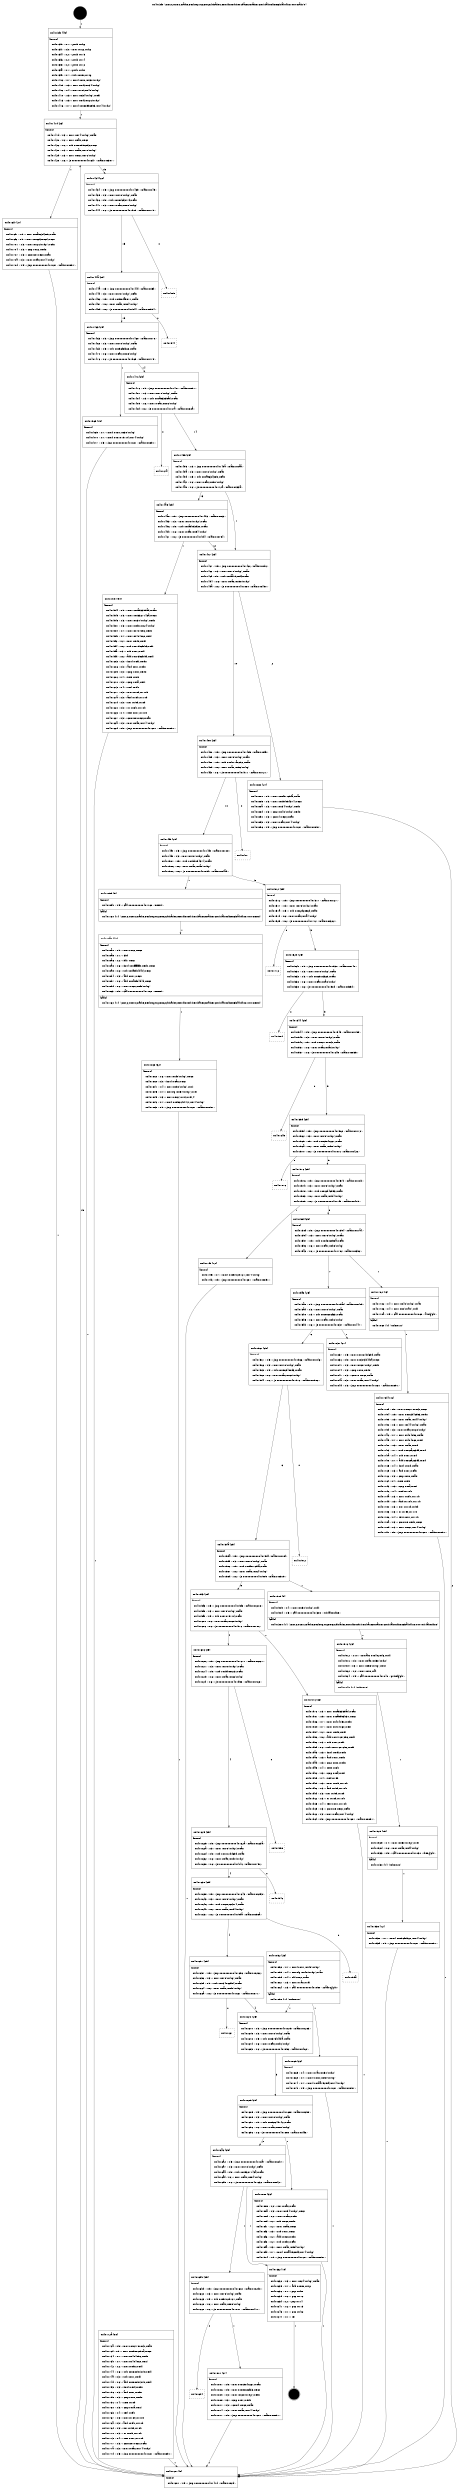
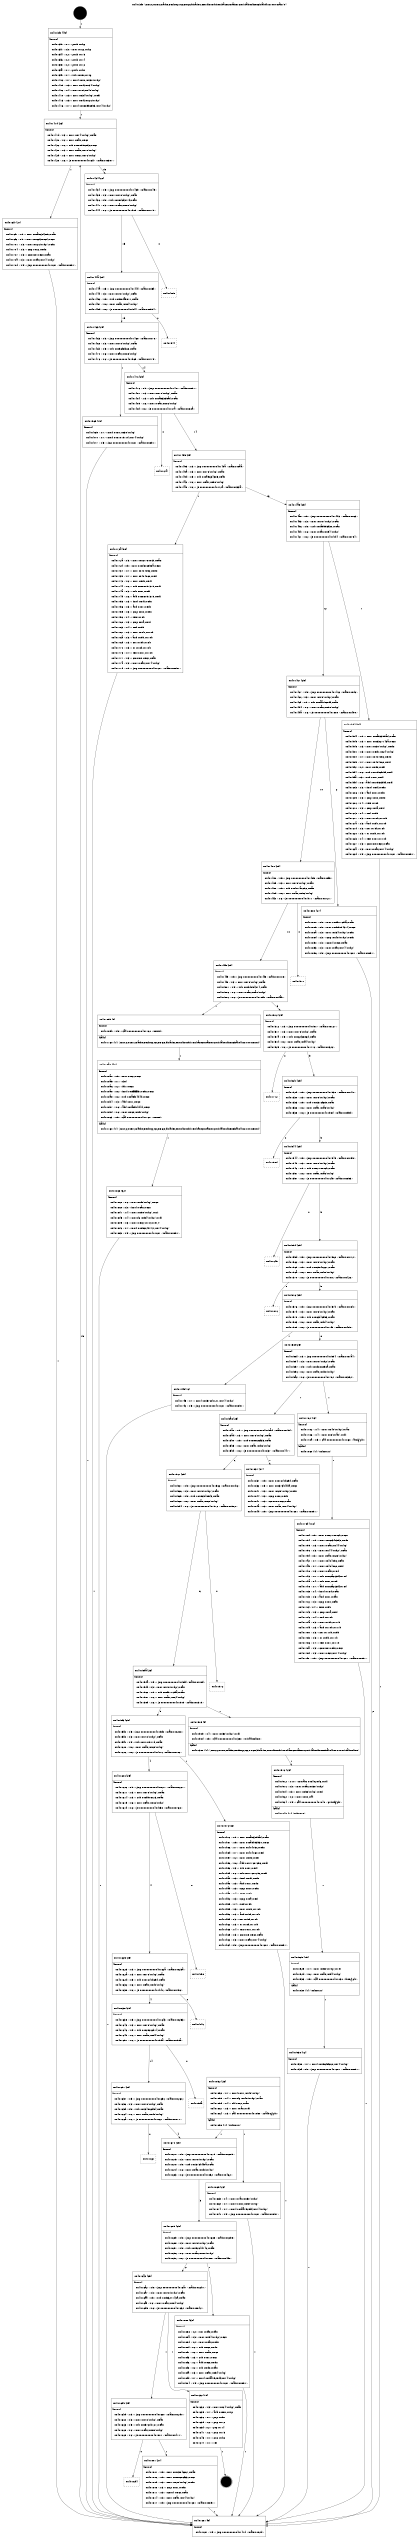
(234, 519) -> (187, 517)
(229, 1935) -> (151, 2061)
